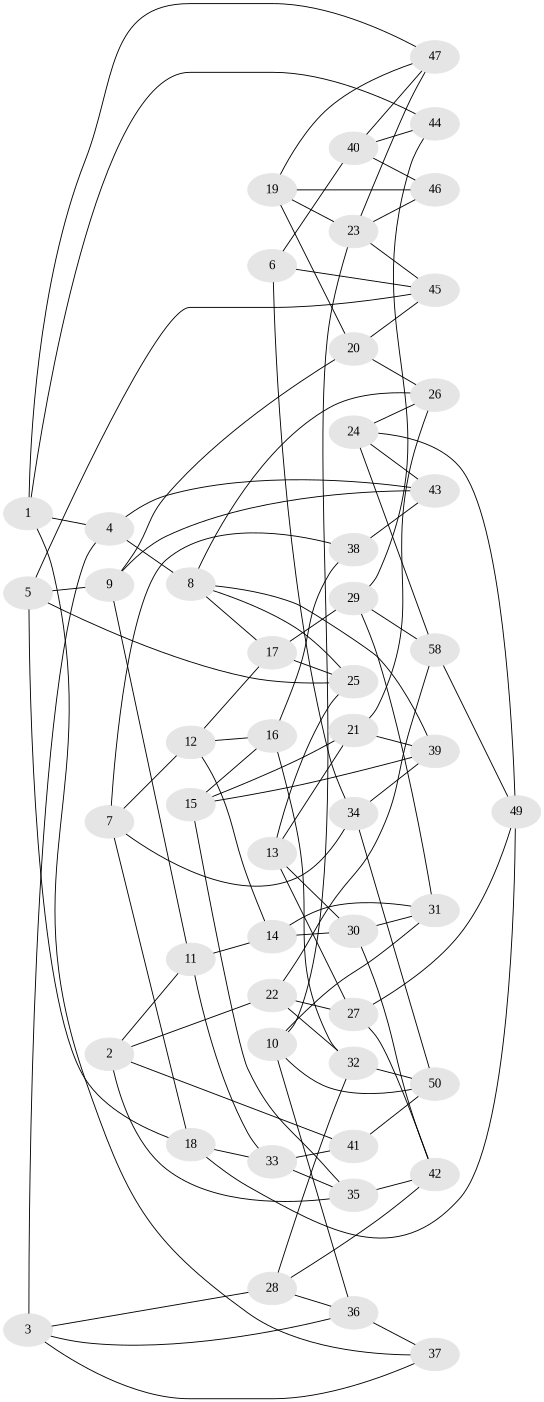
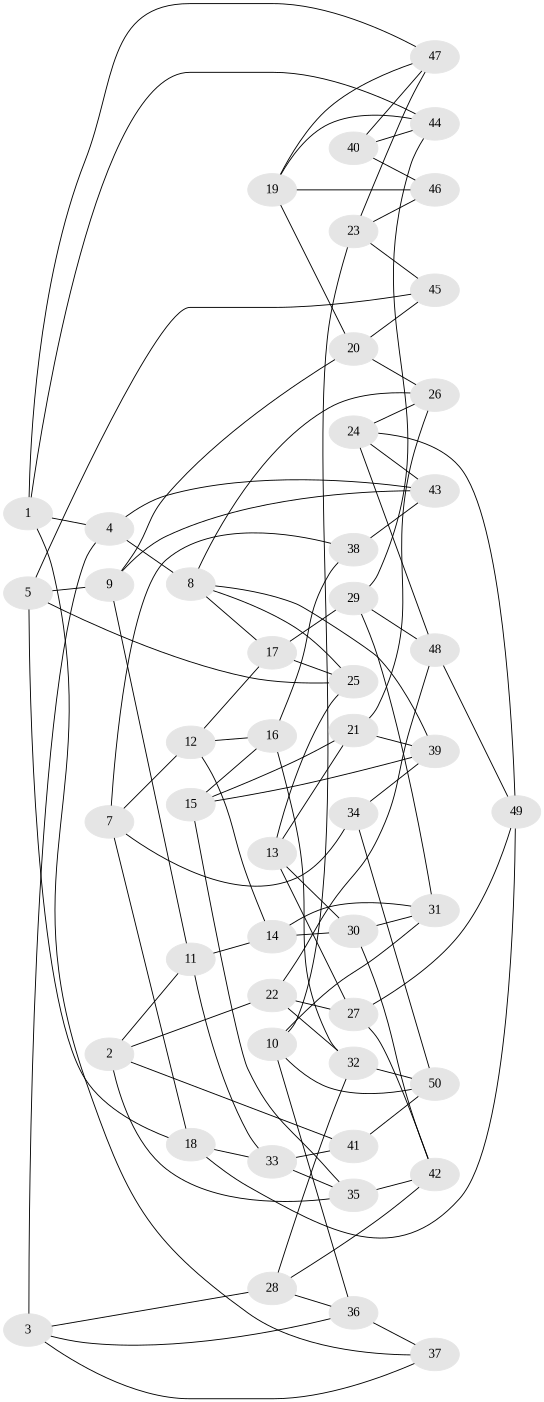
(316, 212) -> (335, 122)
(272, 266) -> none
(435, 650) -> (435, 650)
